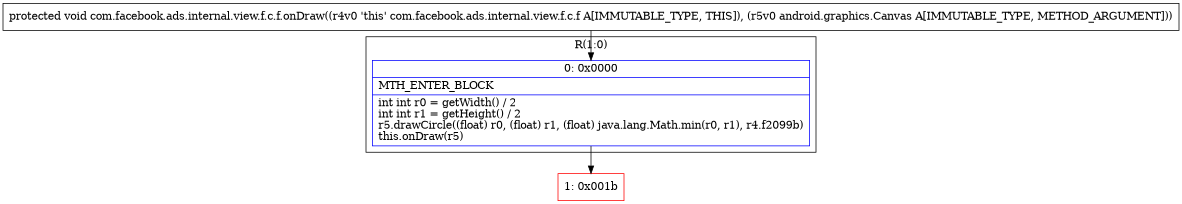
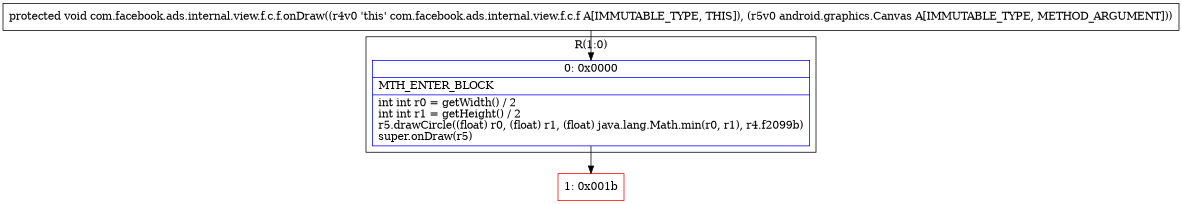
(421, 137) -> (426, 137)
